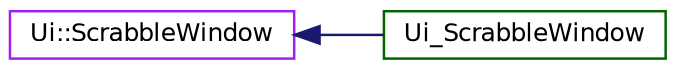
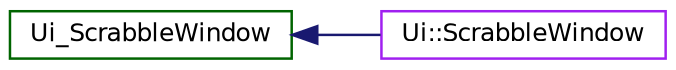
(352, 35) -> (349, 35)
